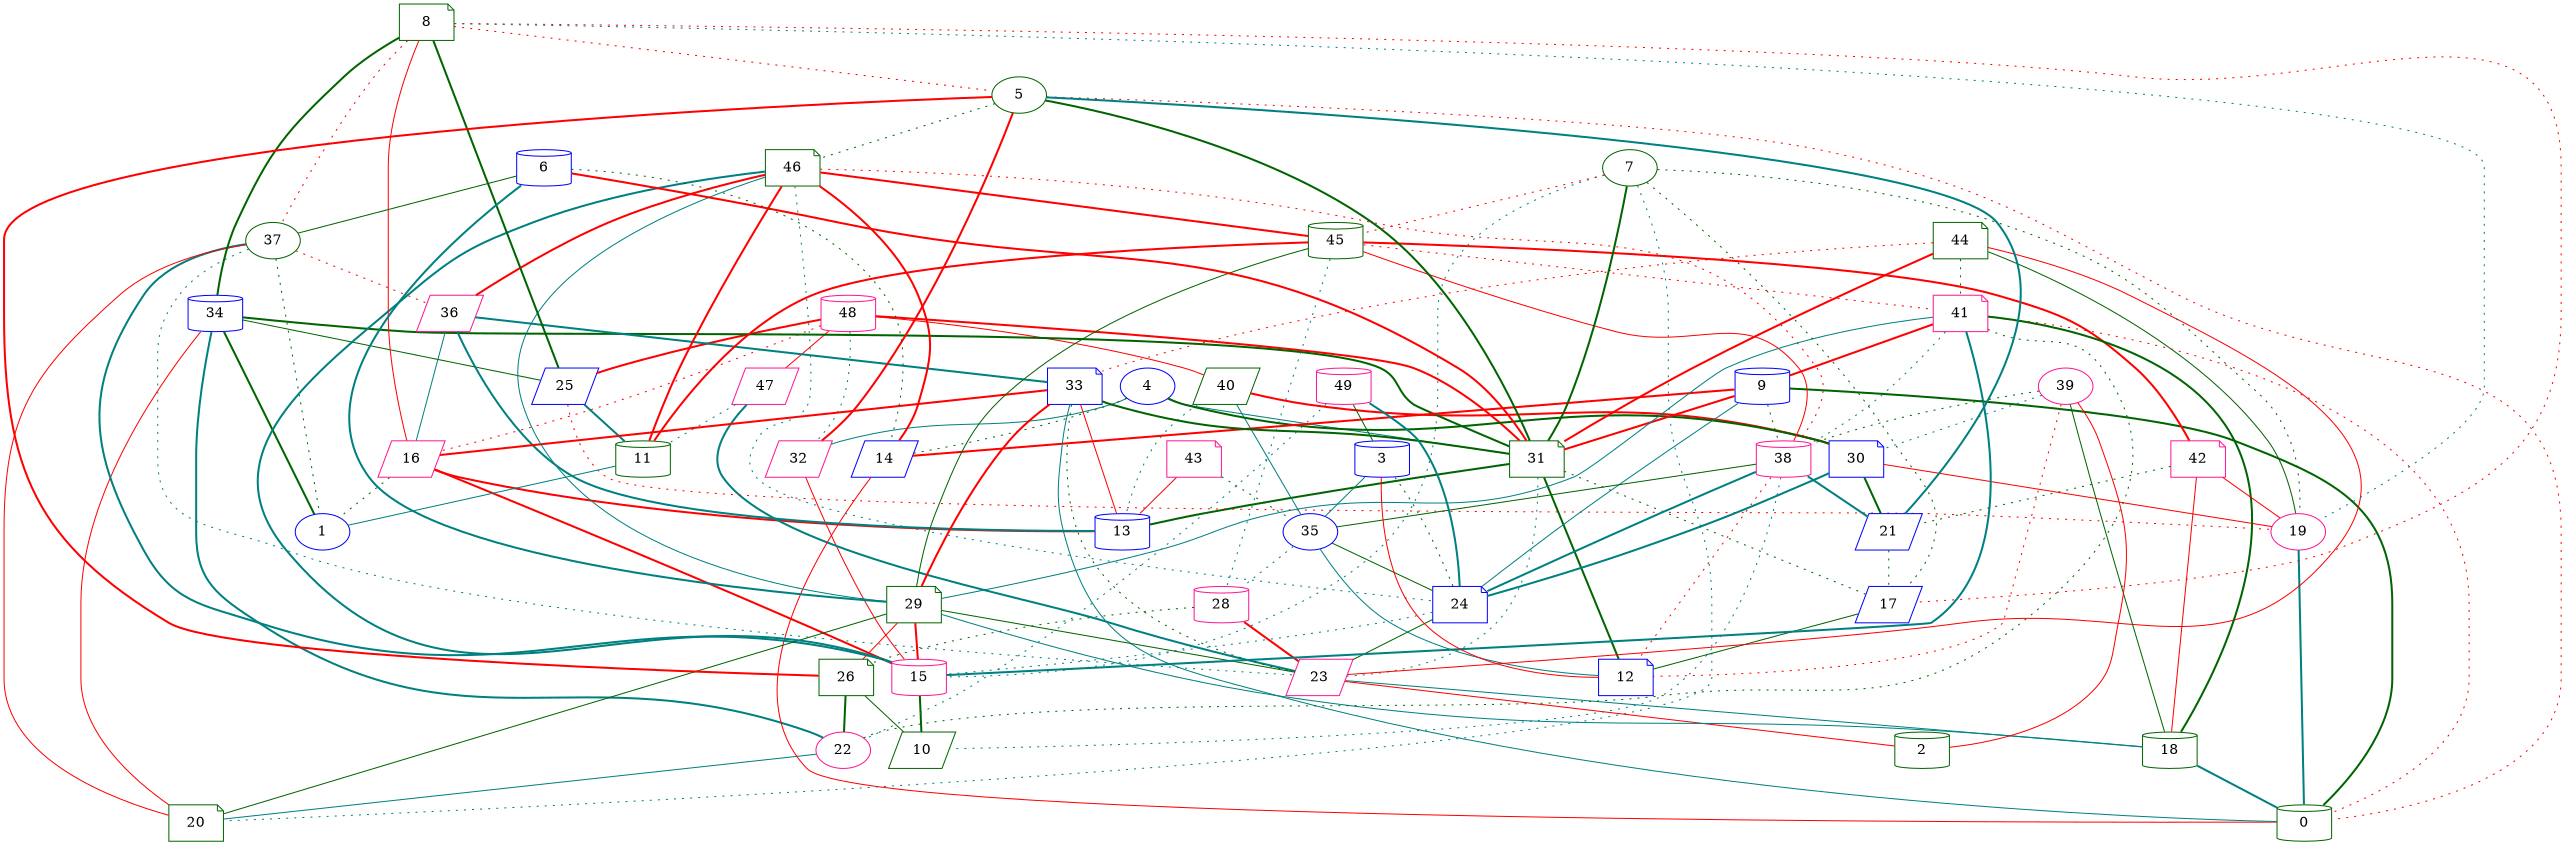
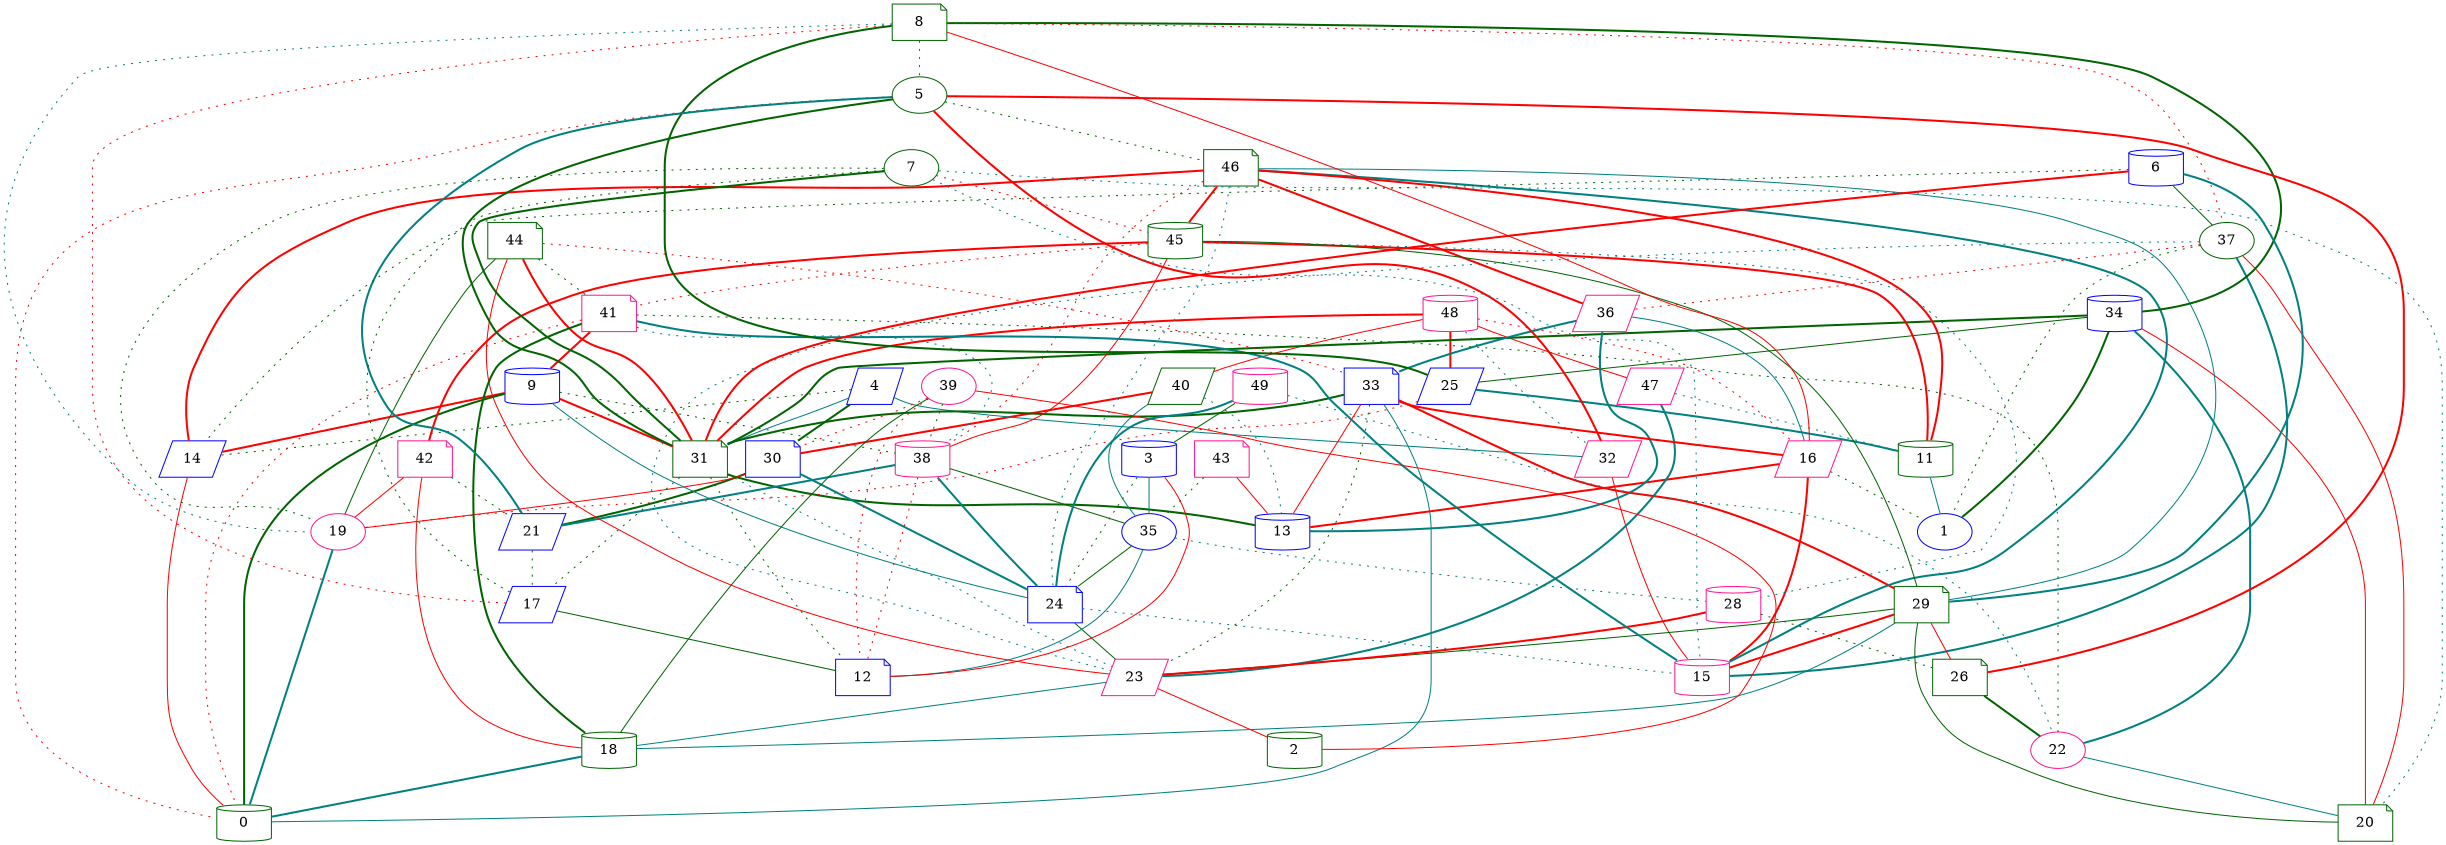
(1148, 386) -> (875, 386)
(1963, 422) -> (861, 424)
(1454, 503) -> none
(1578, 559) -> (766, 563)
(922, 750) -> none
